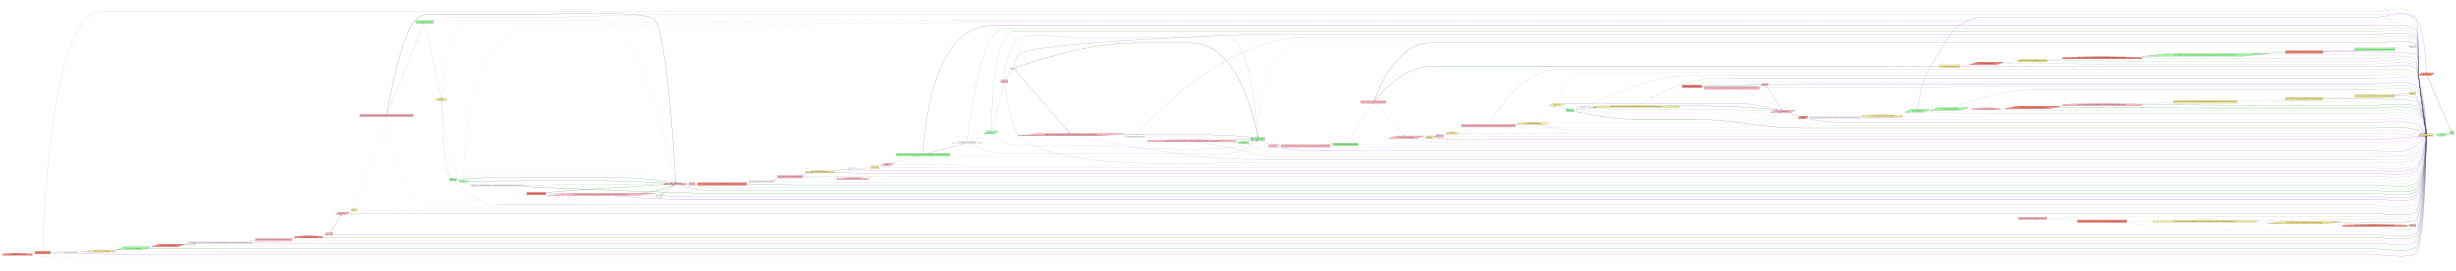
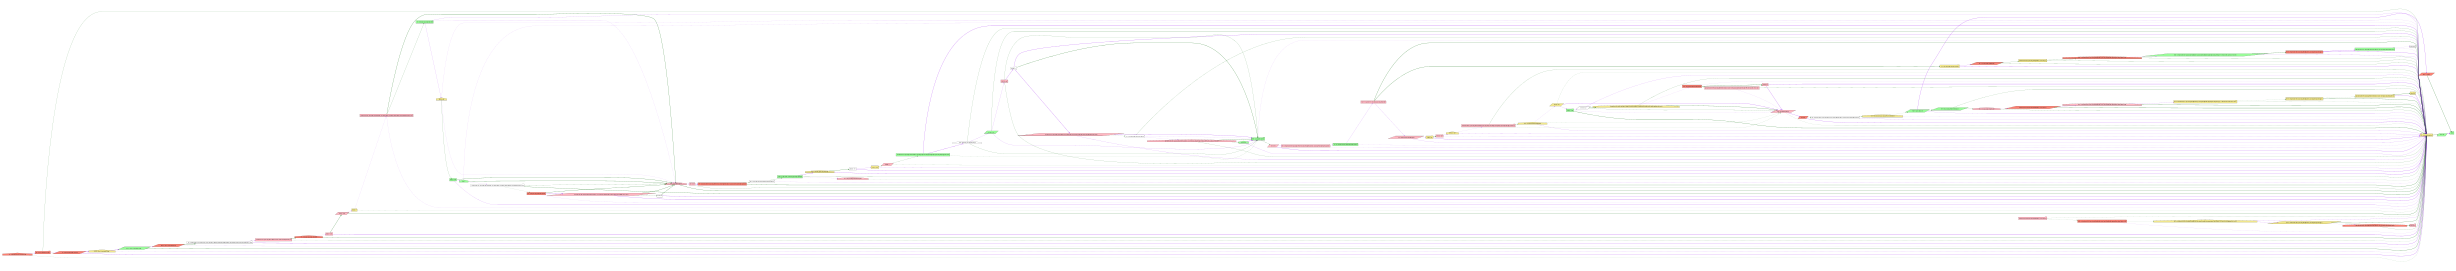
(790, 177) -> (790, 177)
(70, 253) -> (70, 253)
